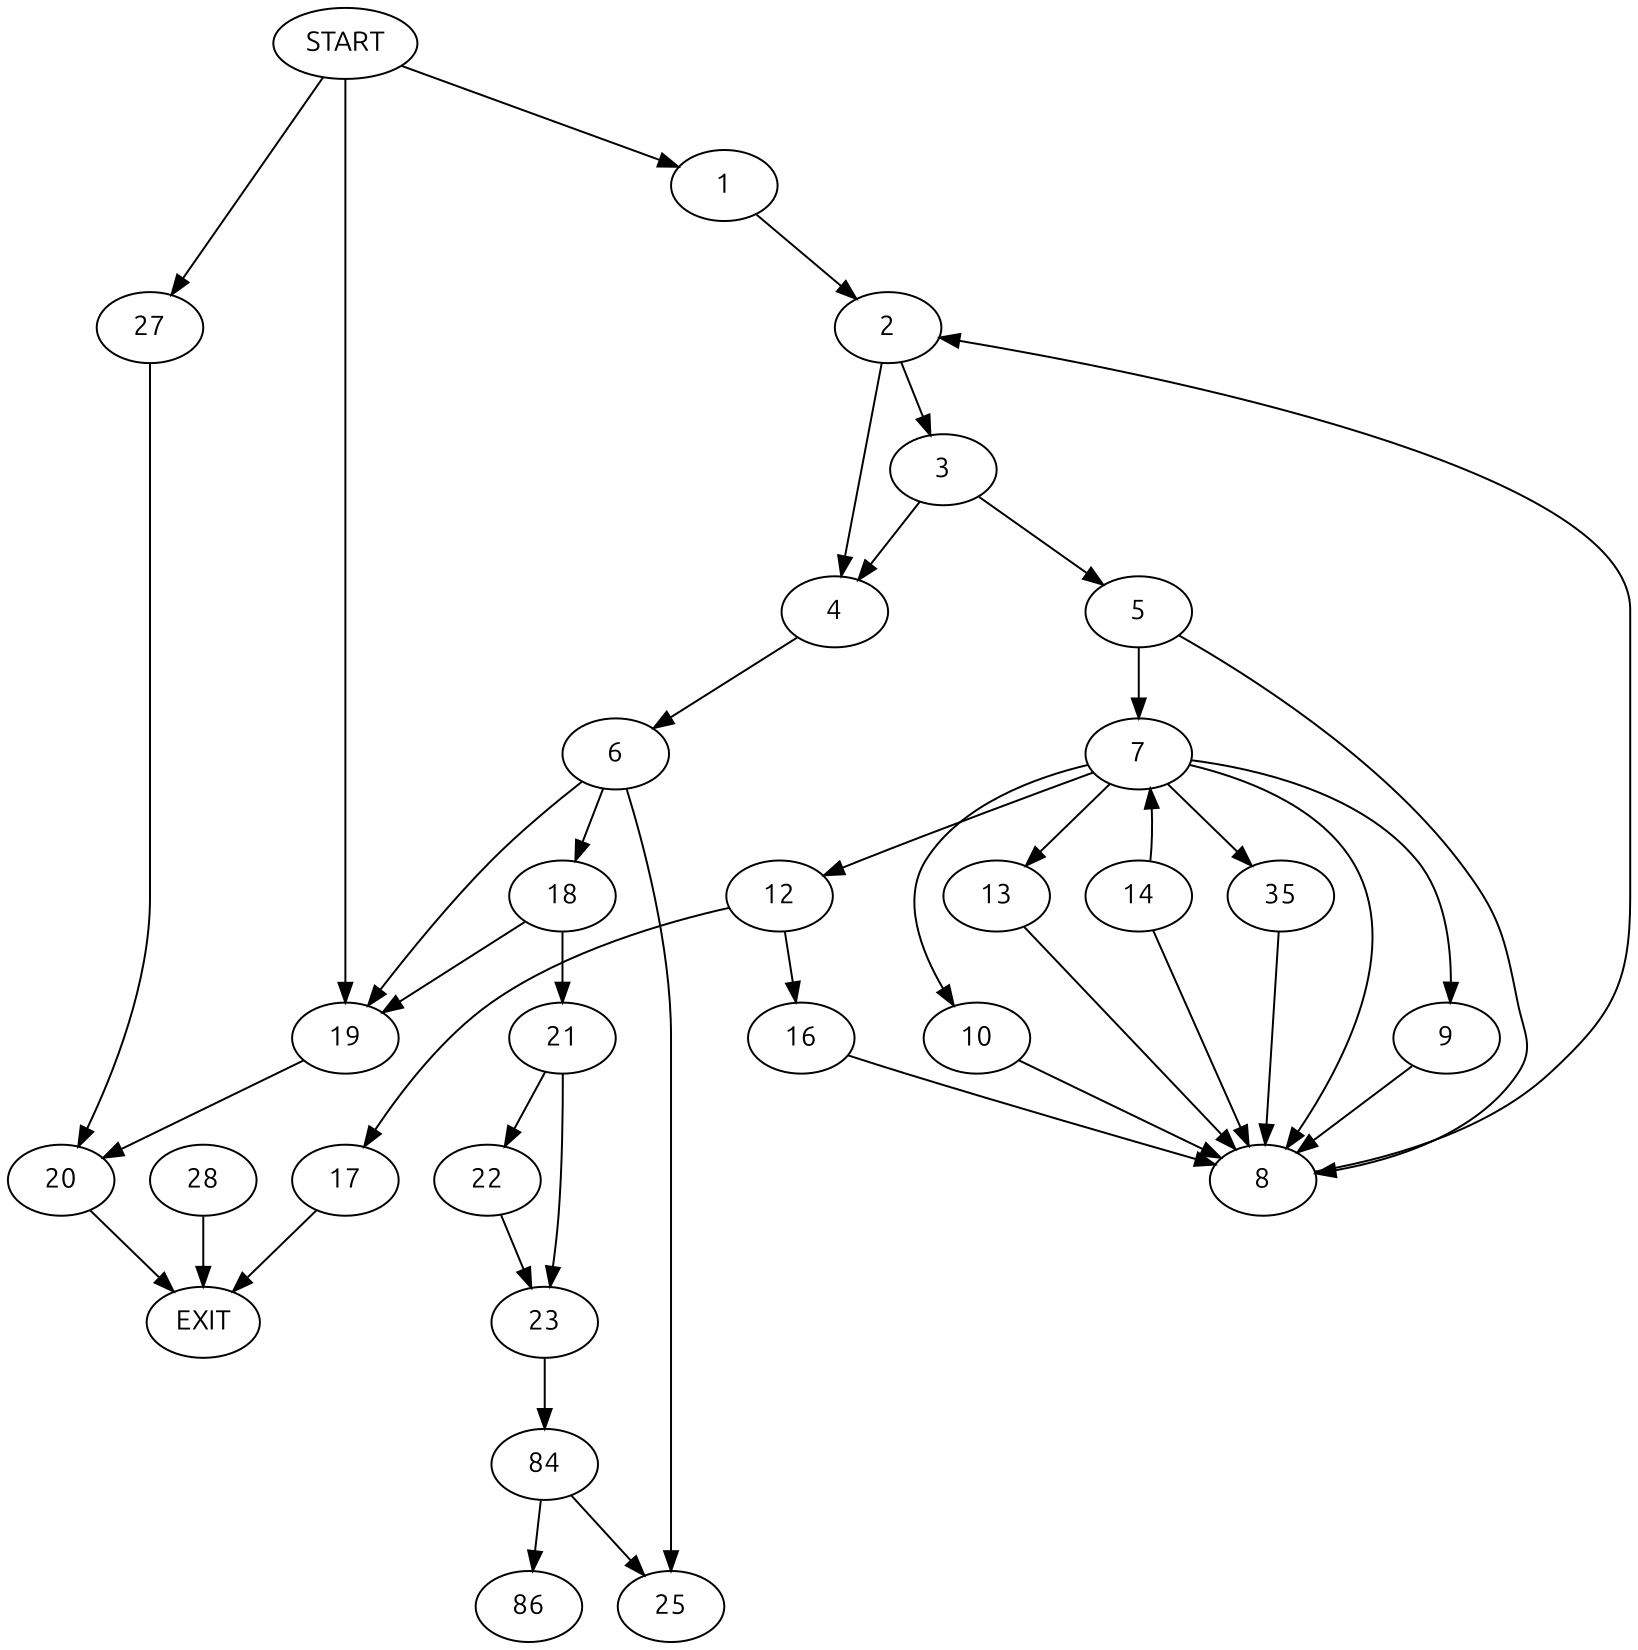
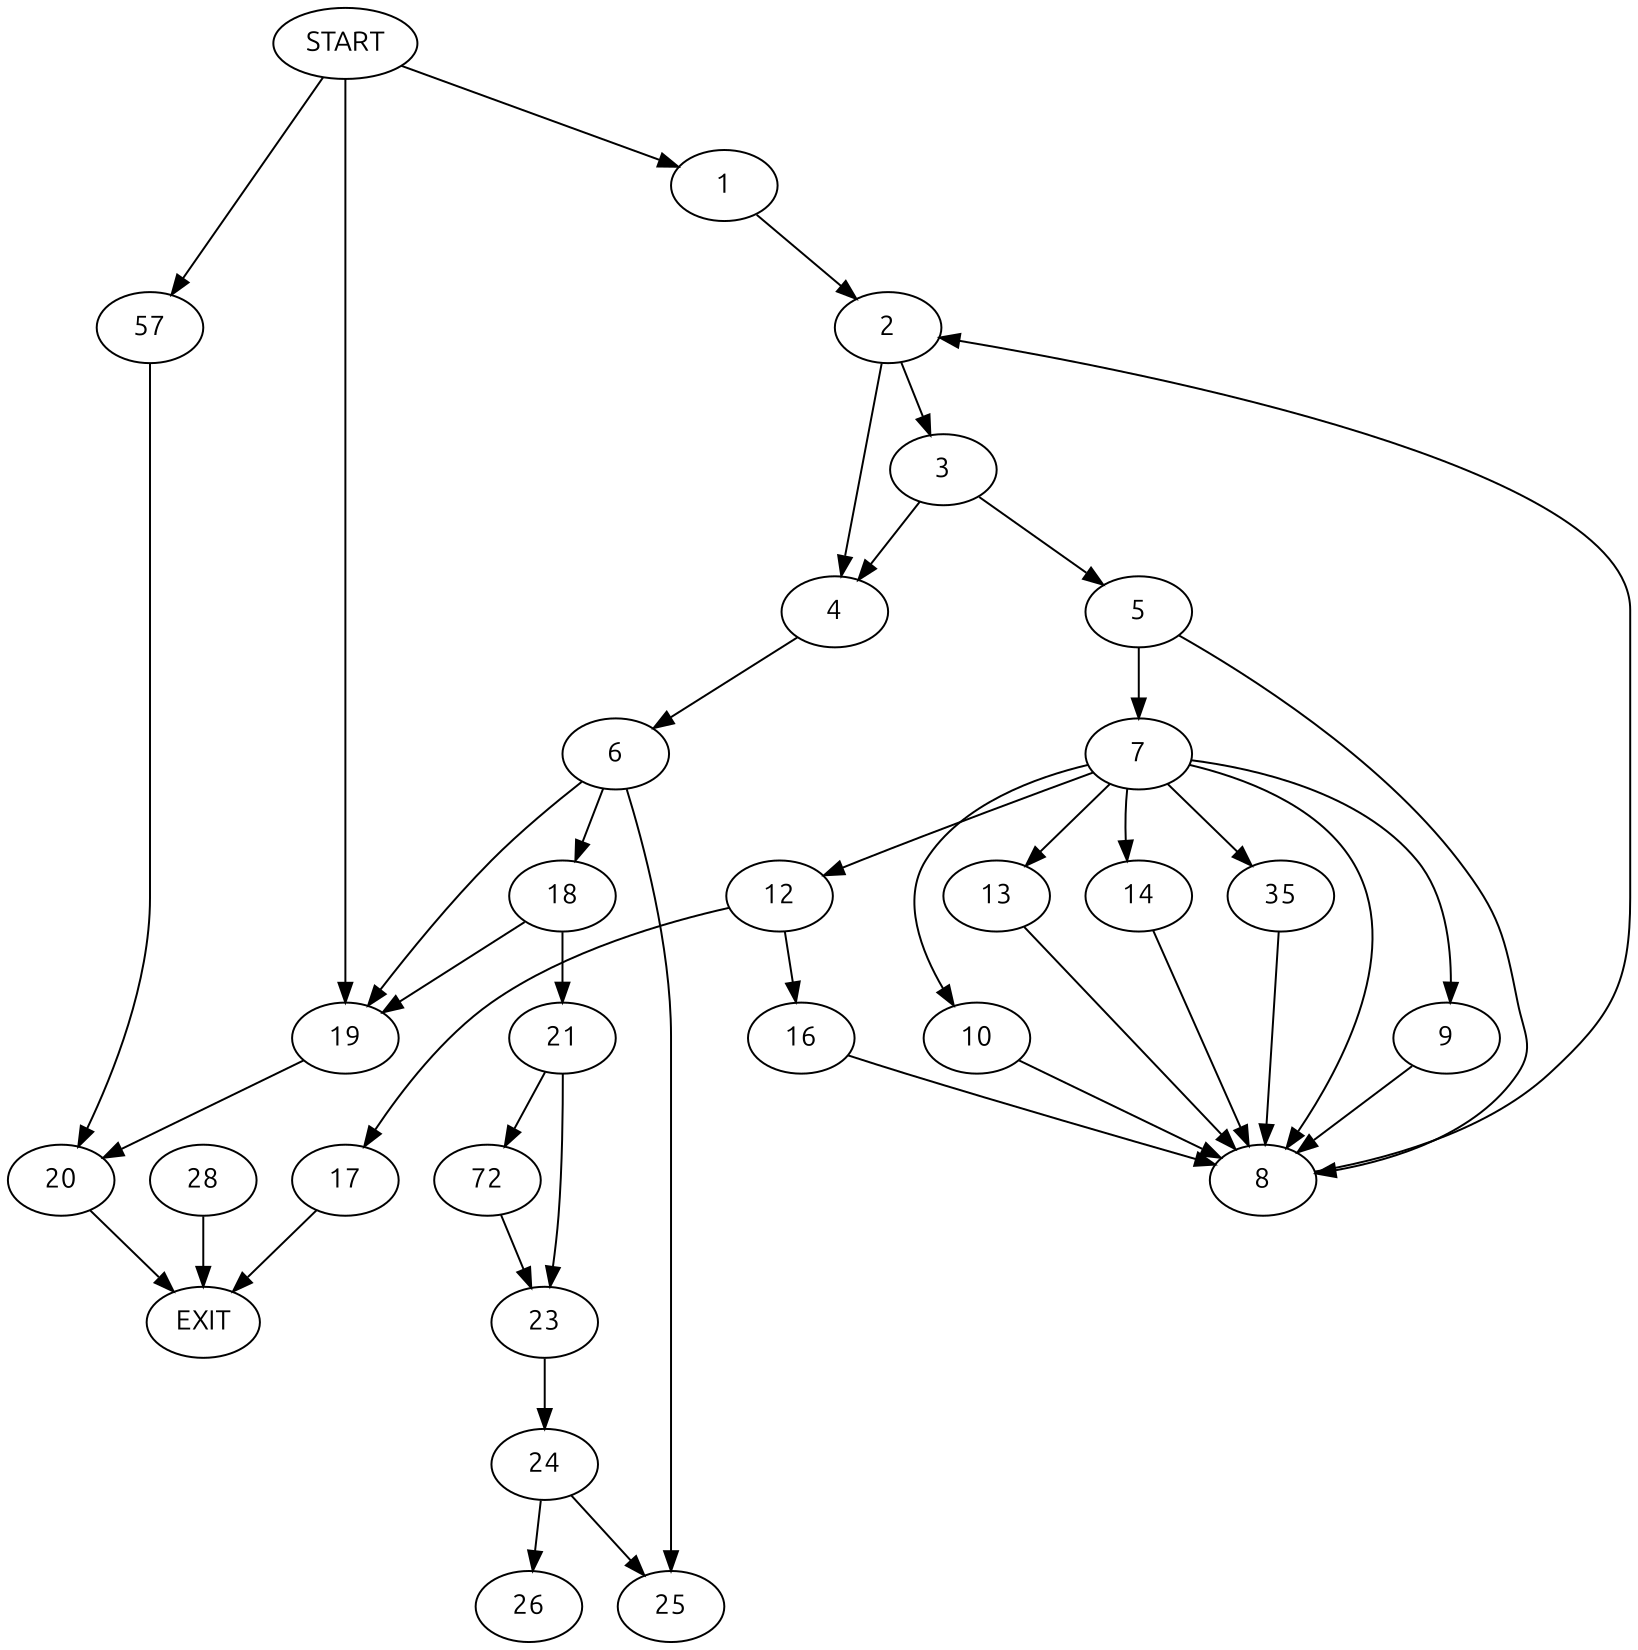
(150, 328) -> (150, 328)
(1152, 835) -> (1126, 815)
(487, 1180) -> (487, 1180)
(545, 1464) -> (545, 1464)
(529, 1607) -> (529, 1607)
